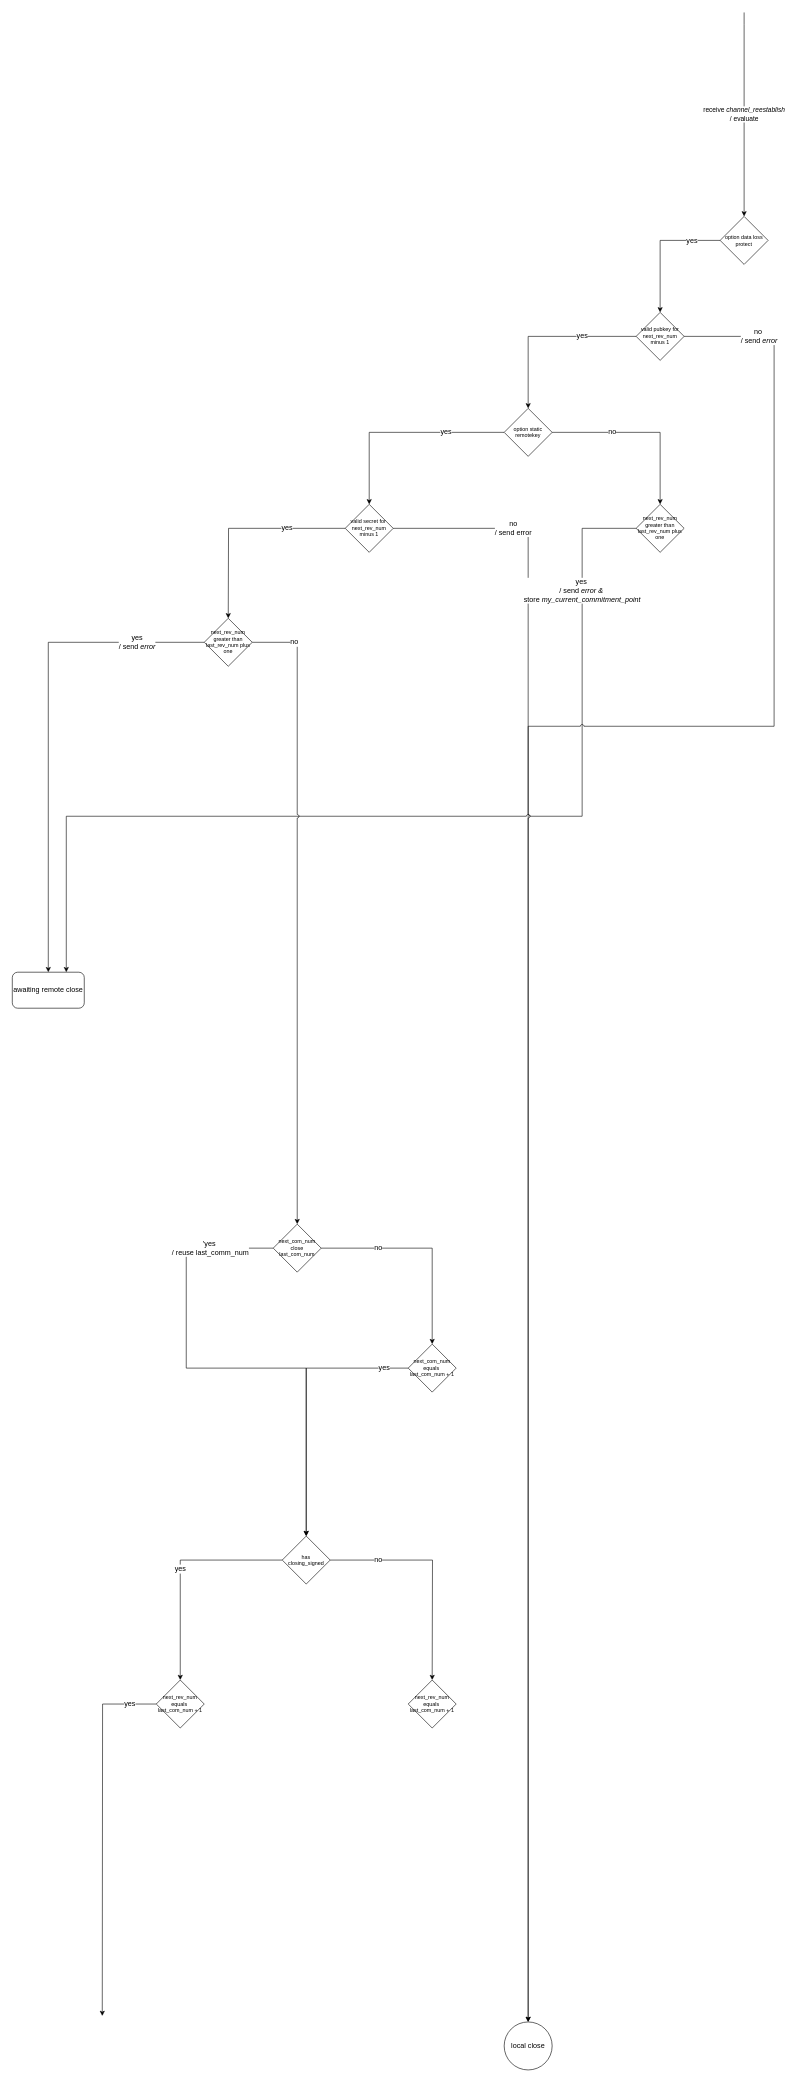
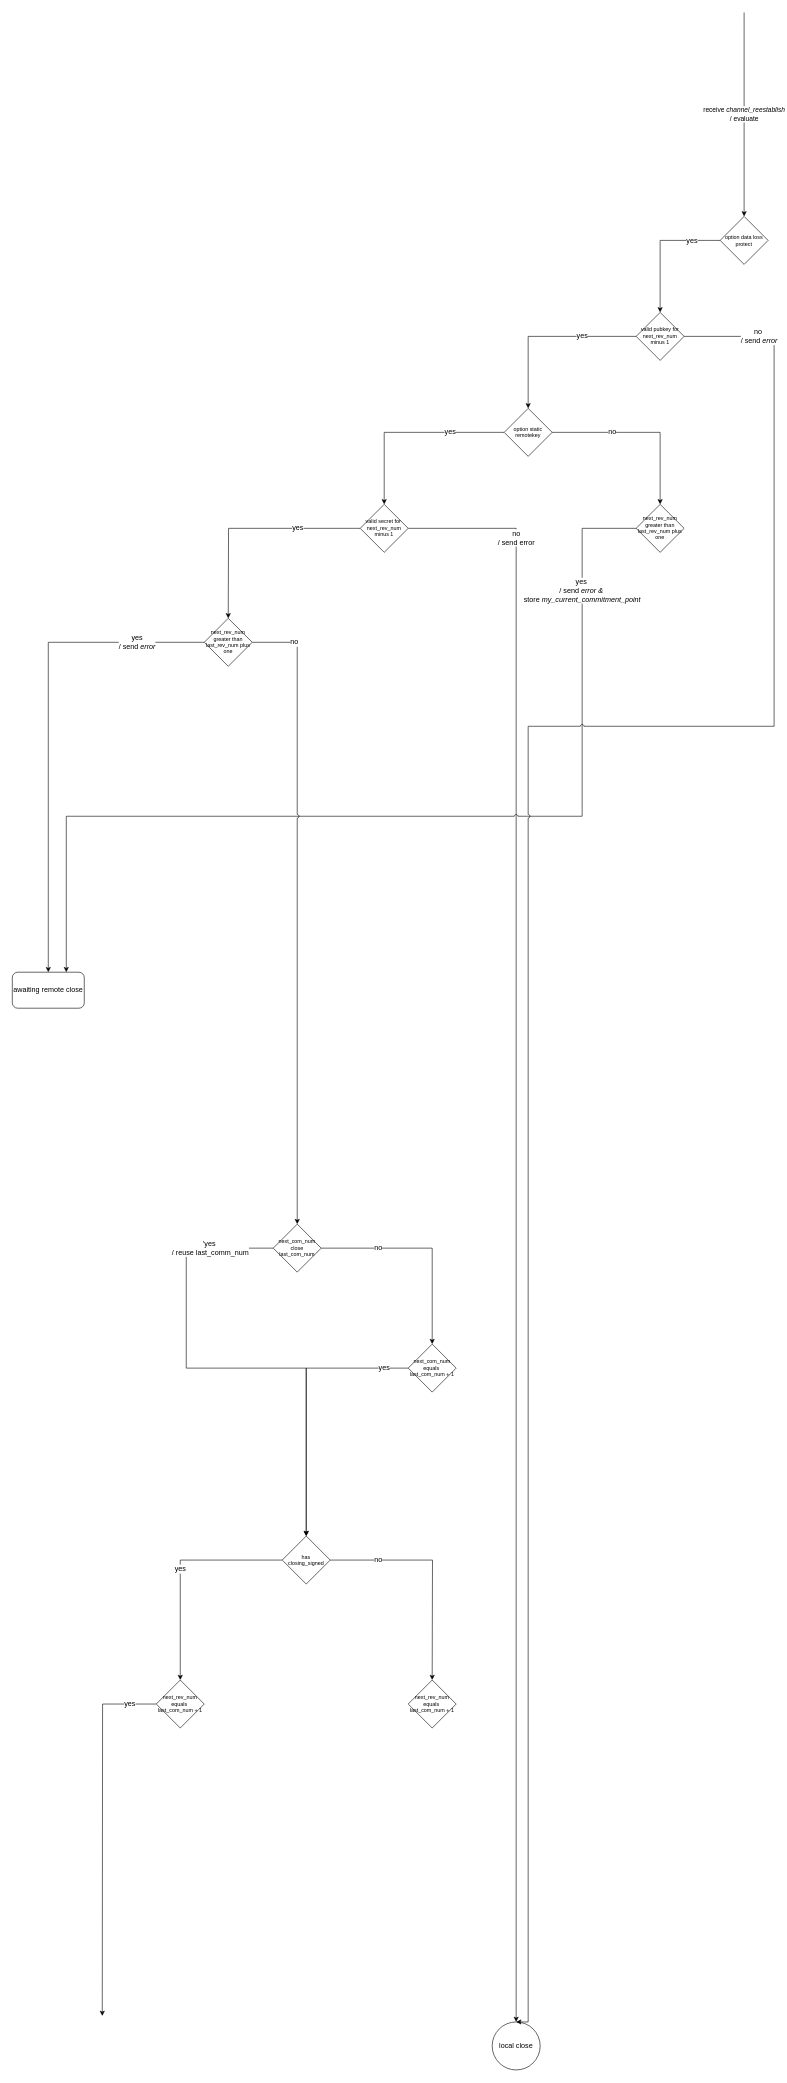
(369, 528) -> (384, 528)
(528, 2046) -> (516, 2046)
